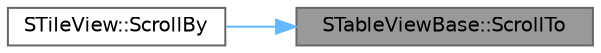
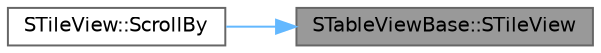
(445, 27) -> (445, 27)
